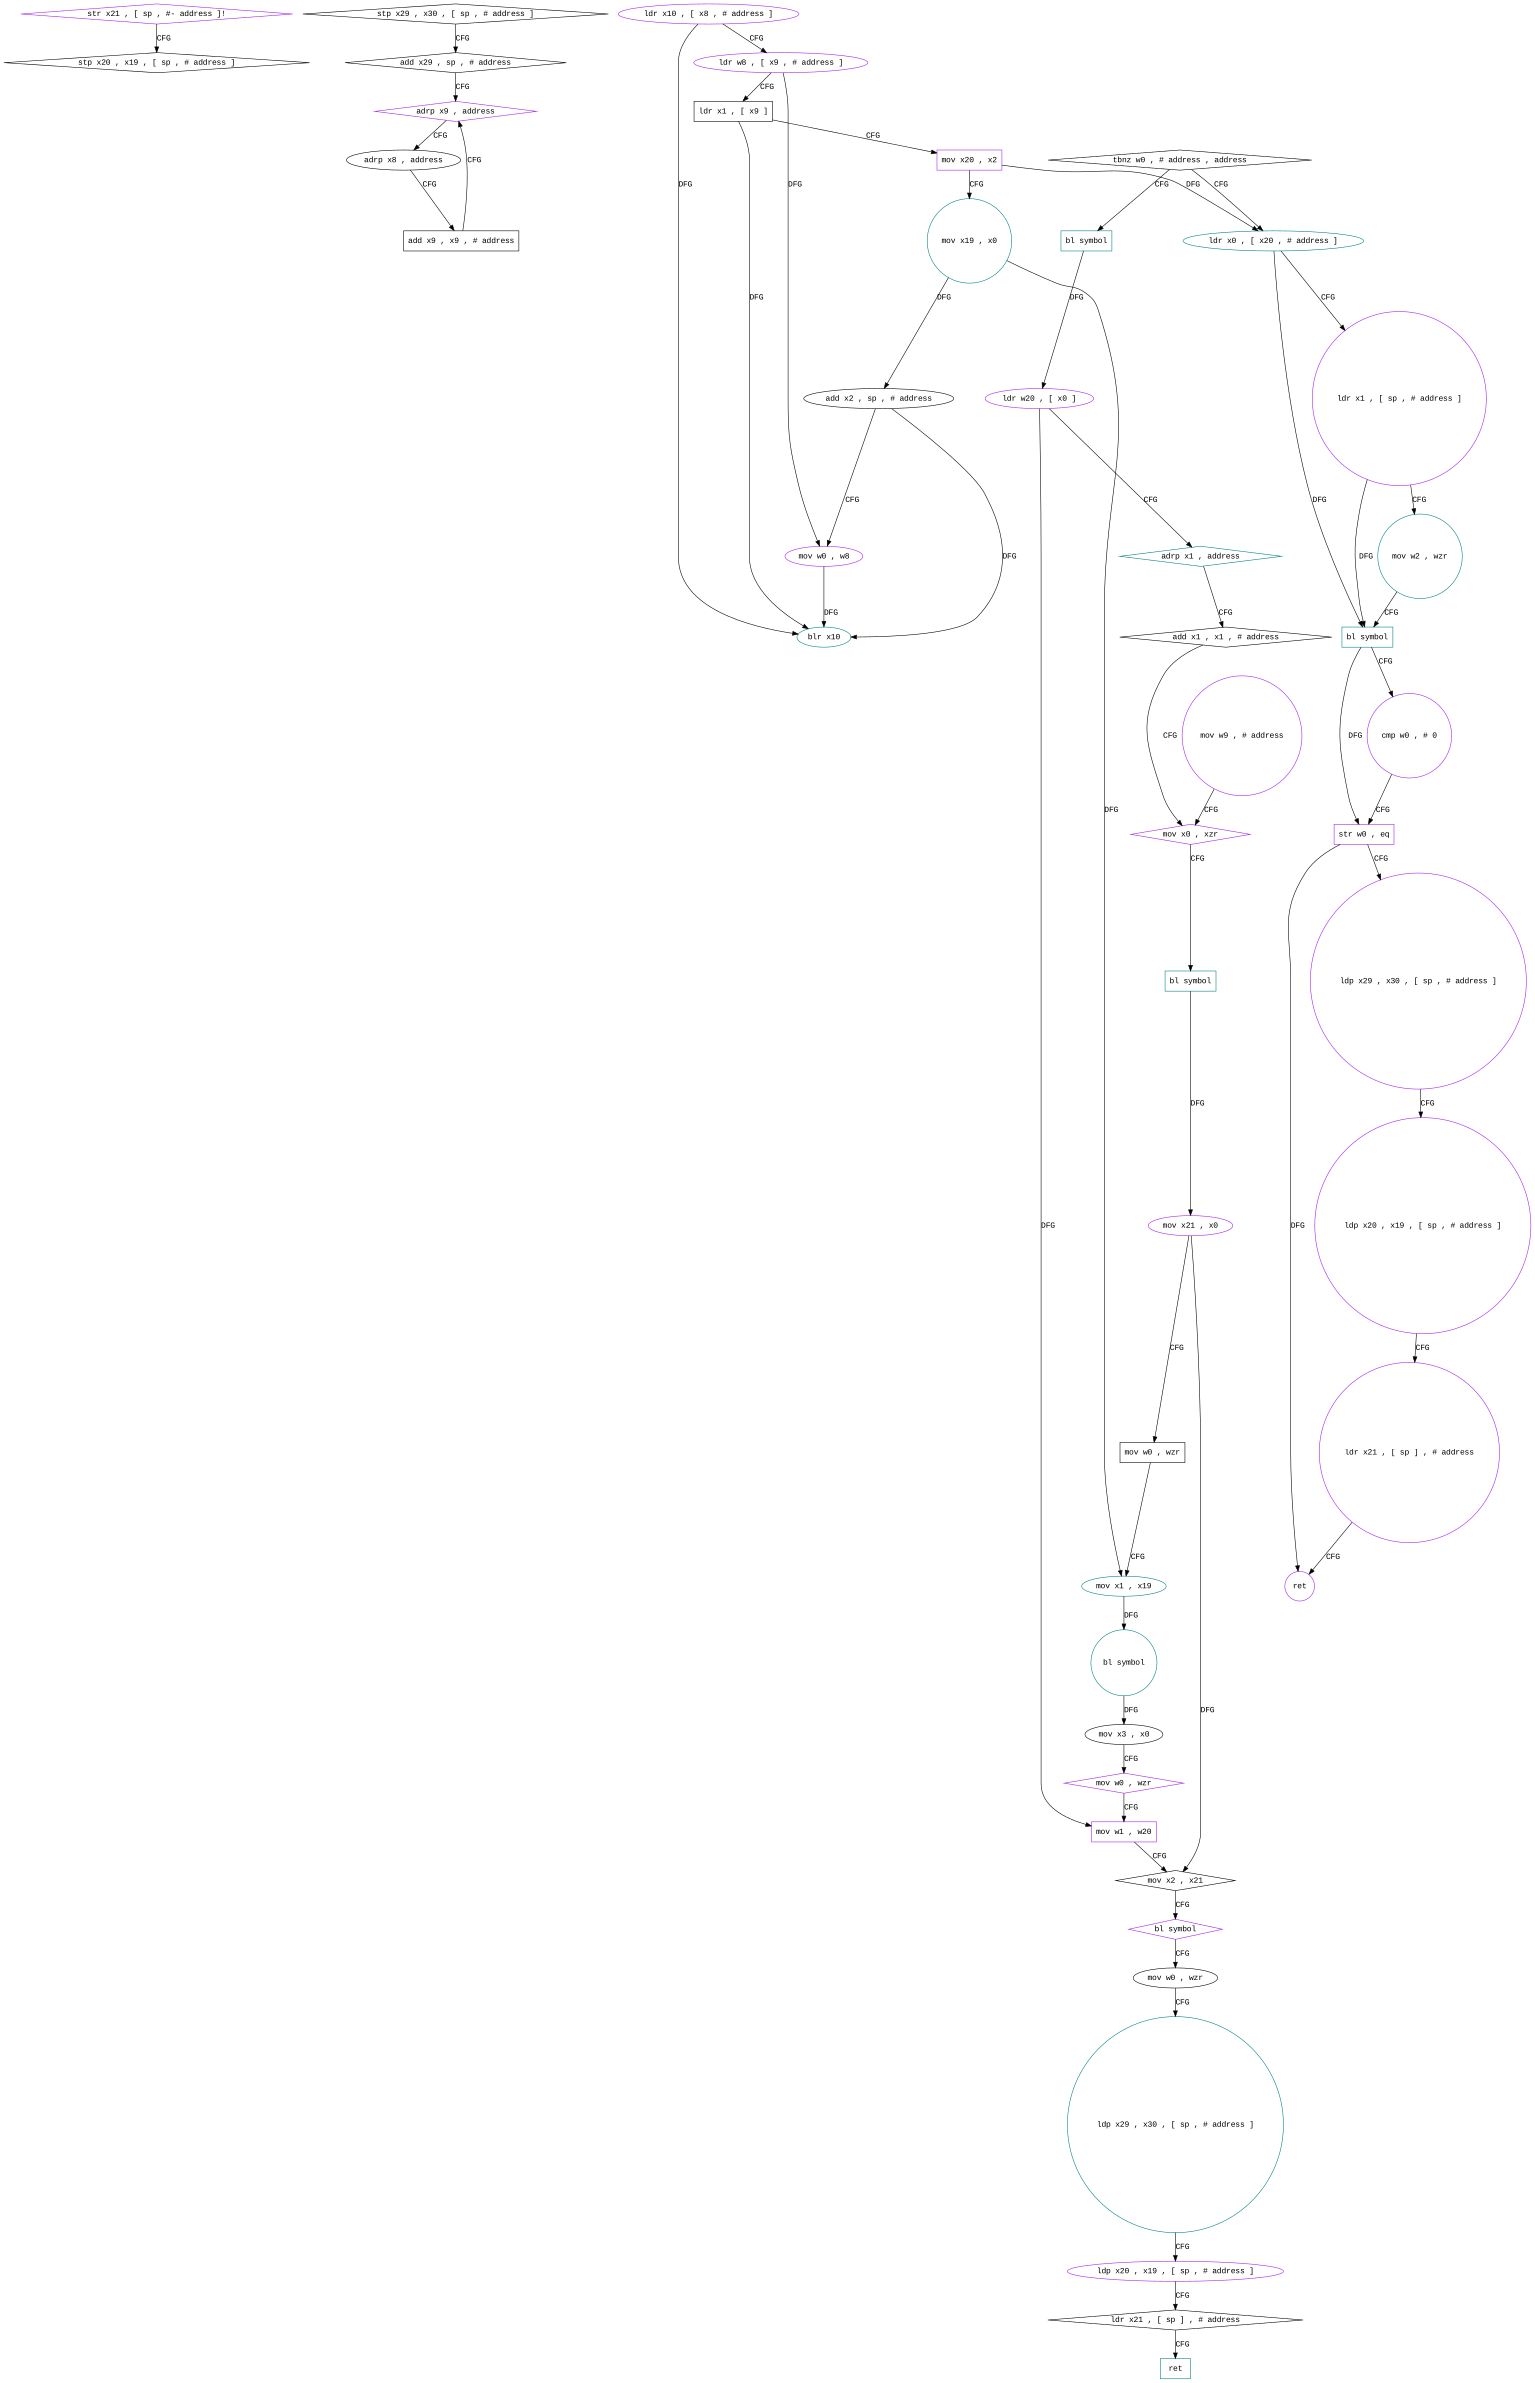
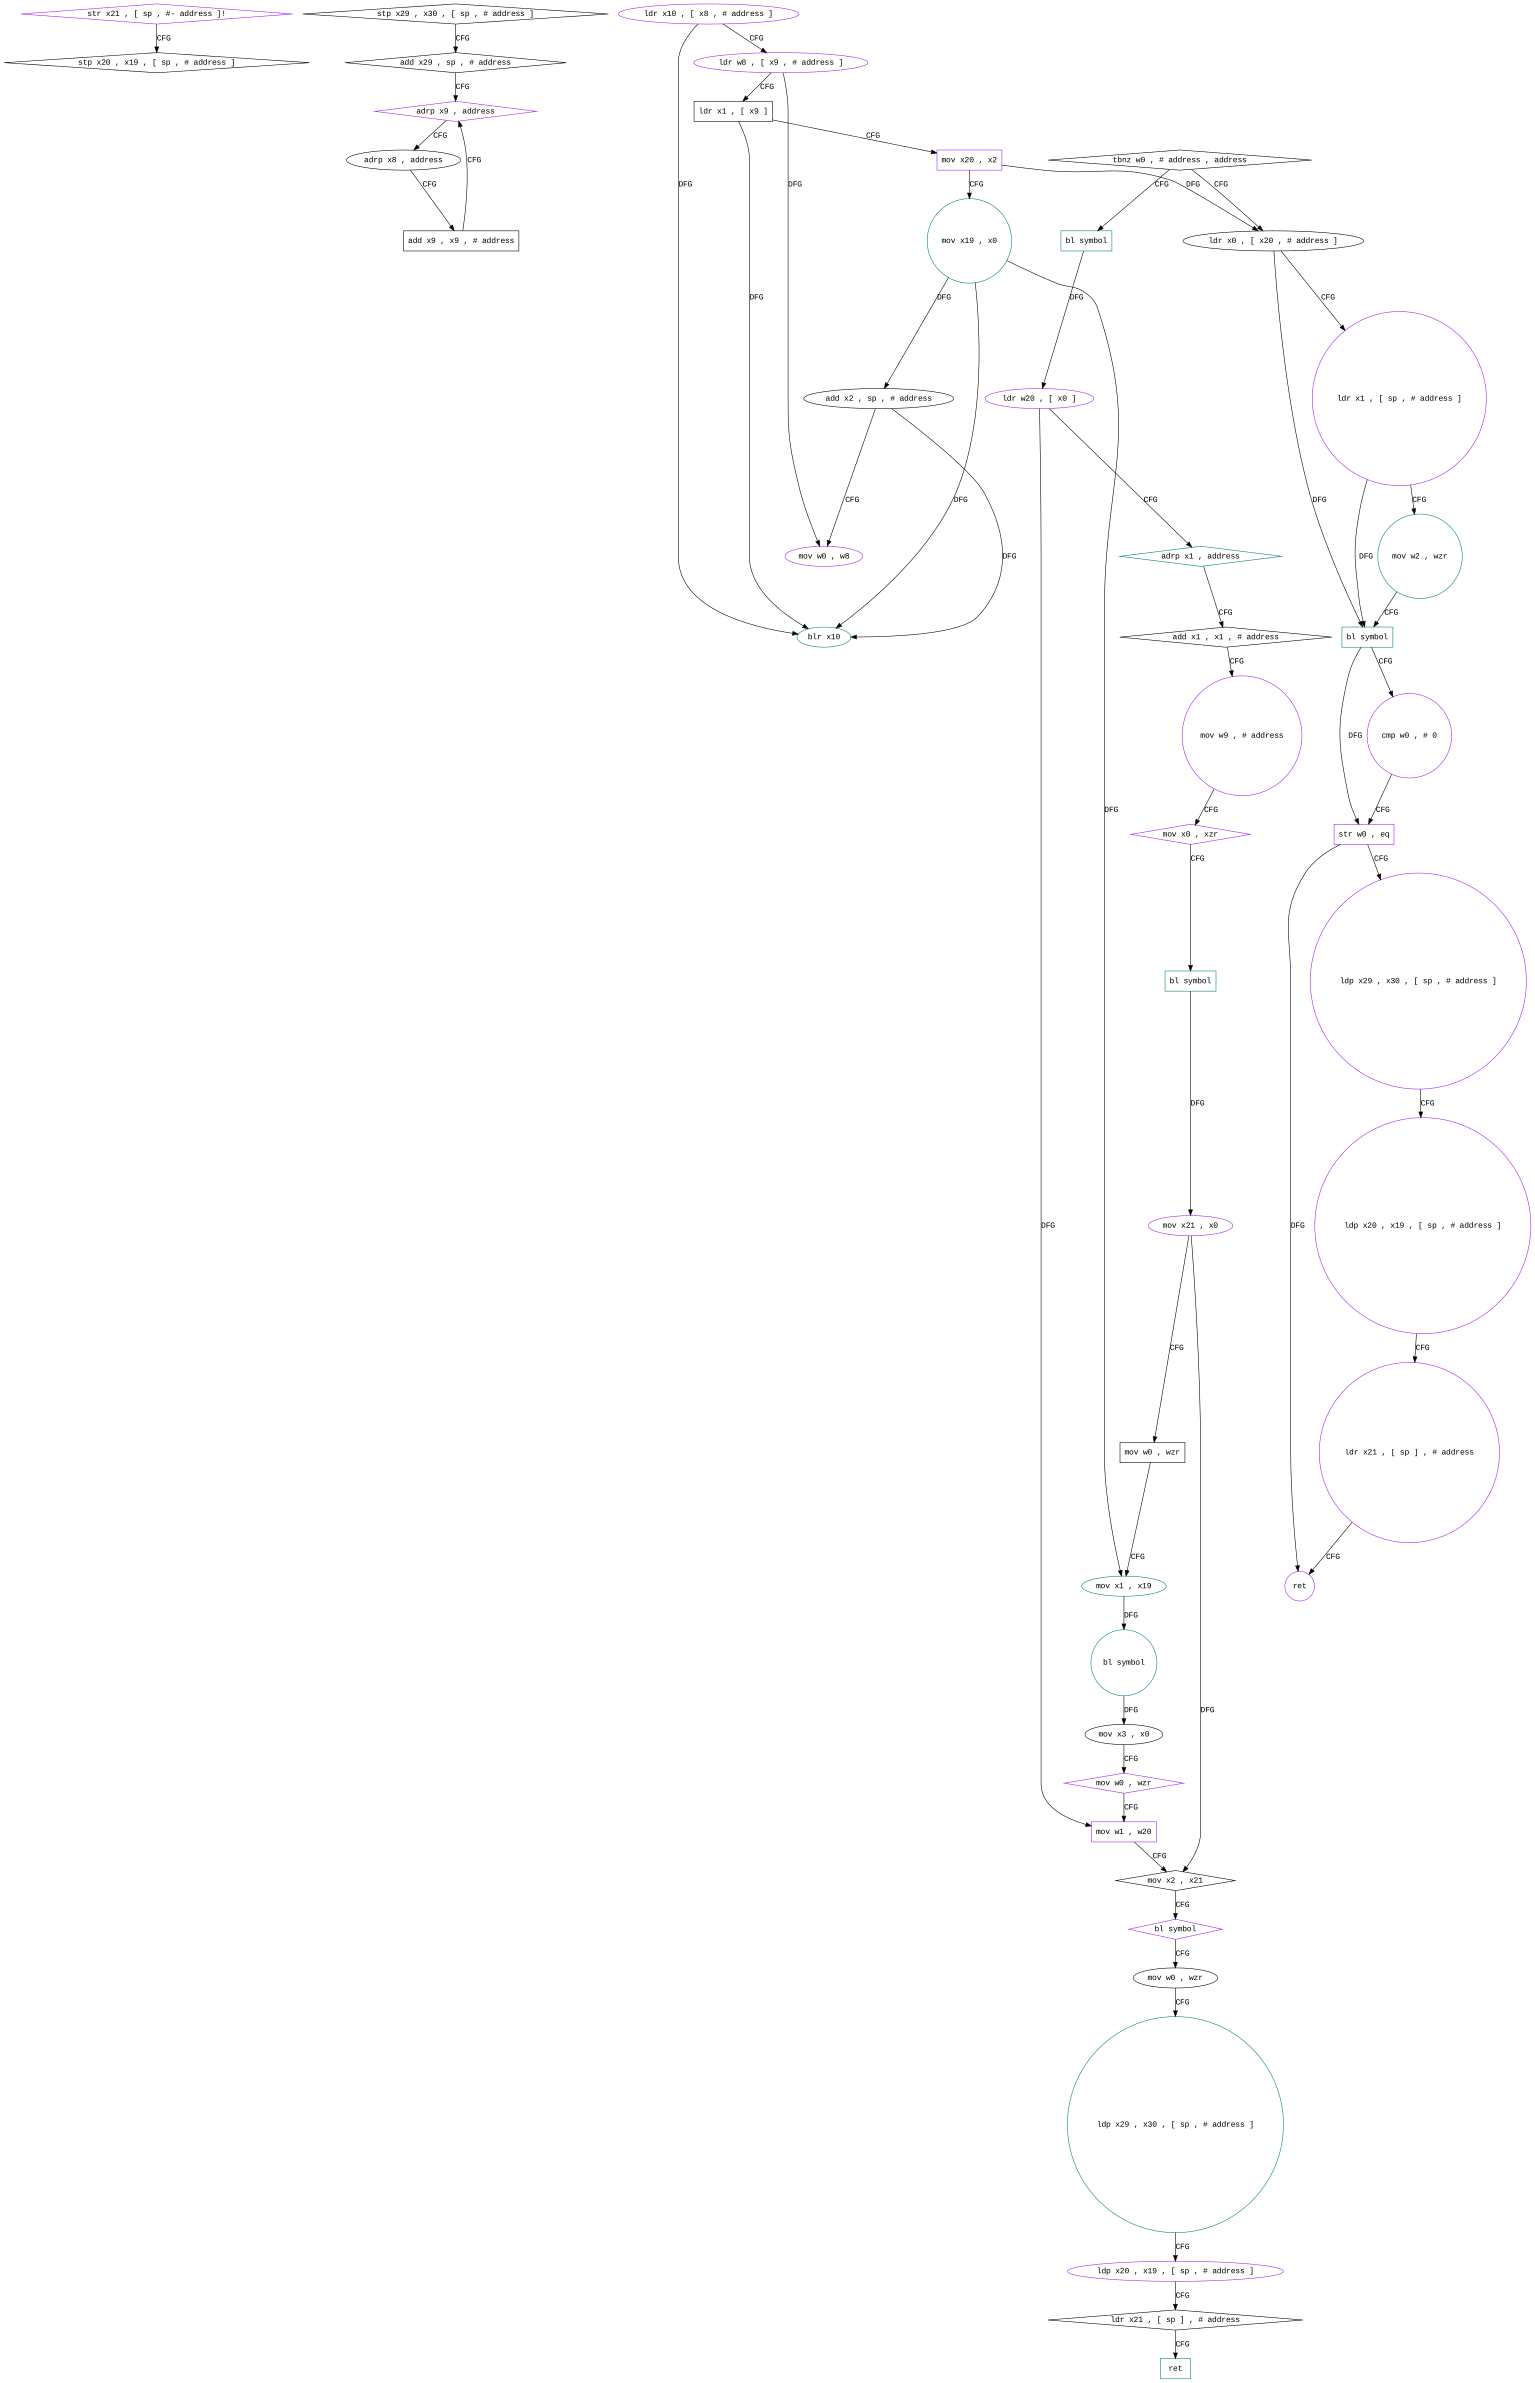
(1273, 241) -> (1273, 241)
(824, 594) -> (962, 476)
(1147, 725) -> (1229, 659)
